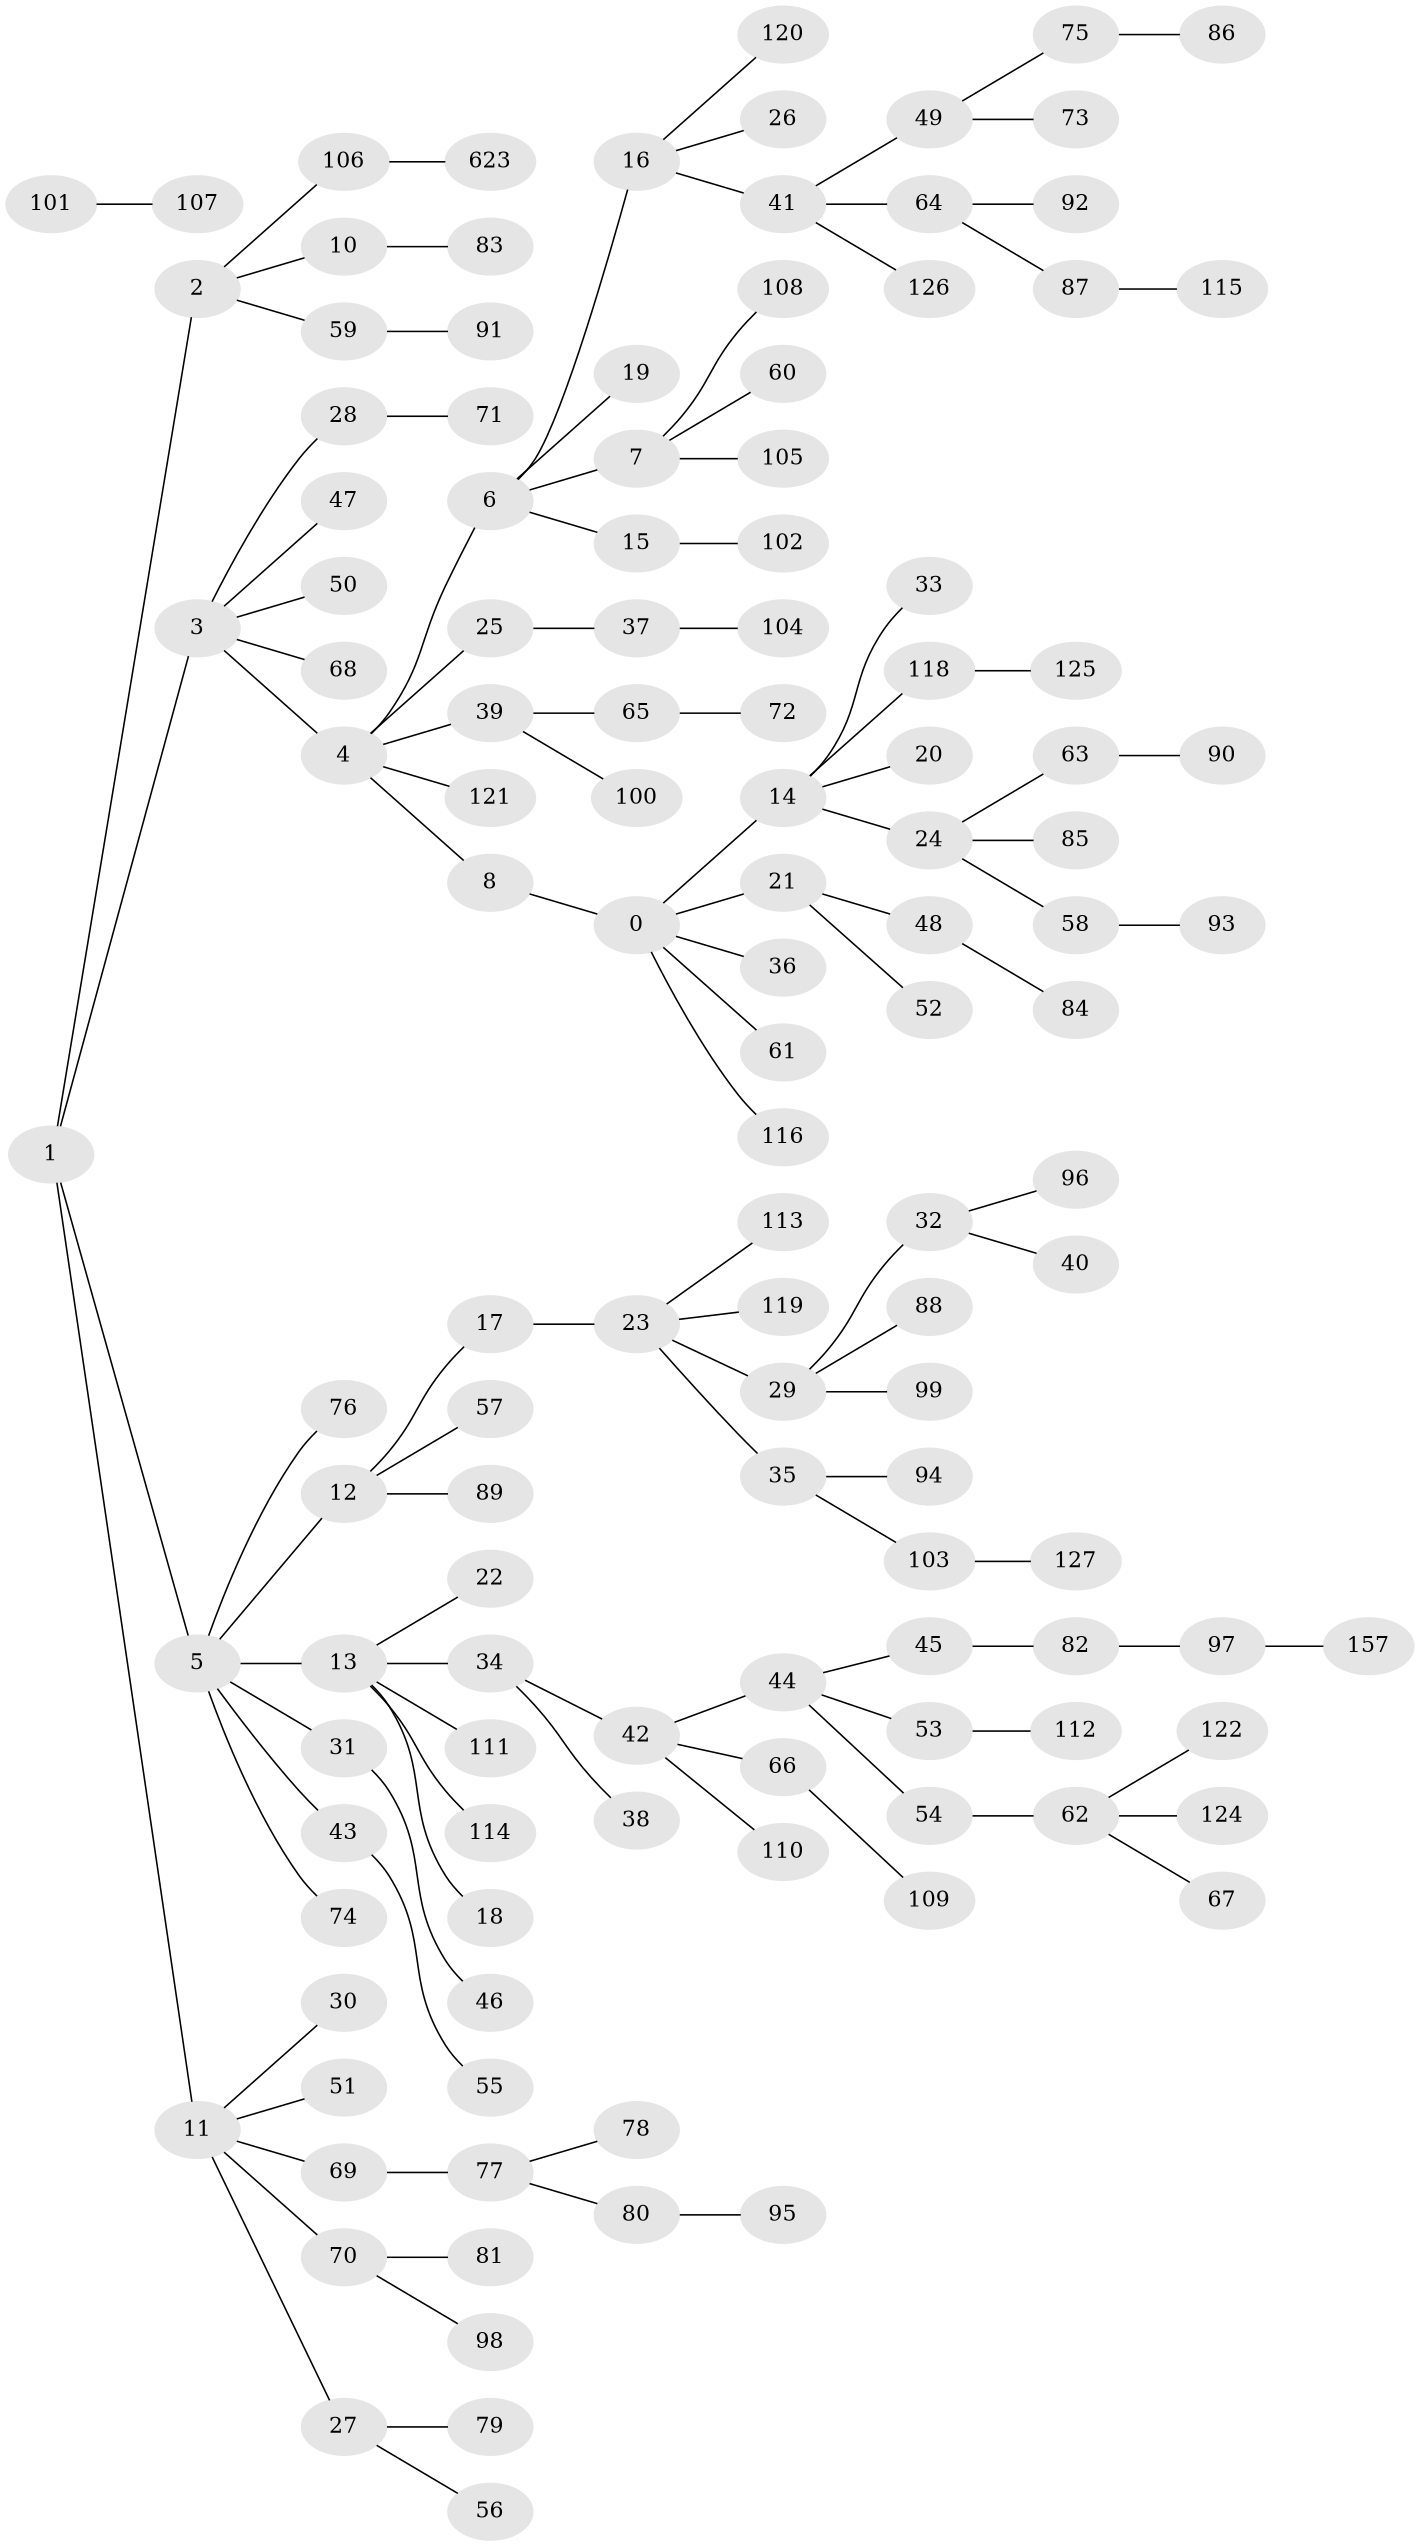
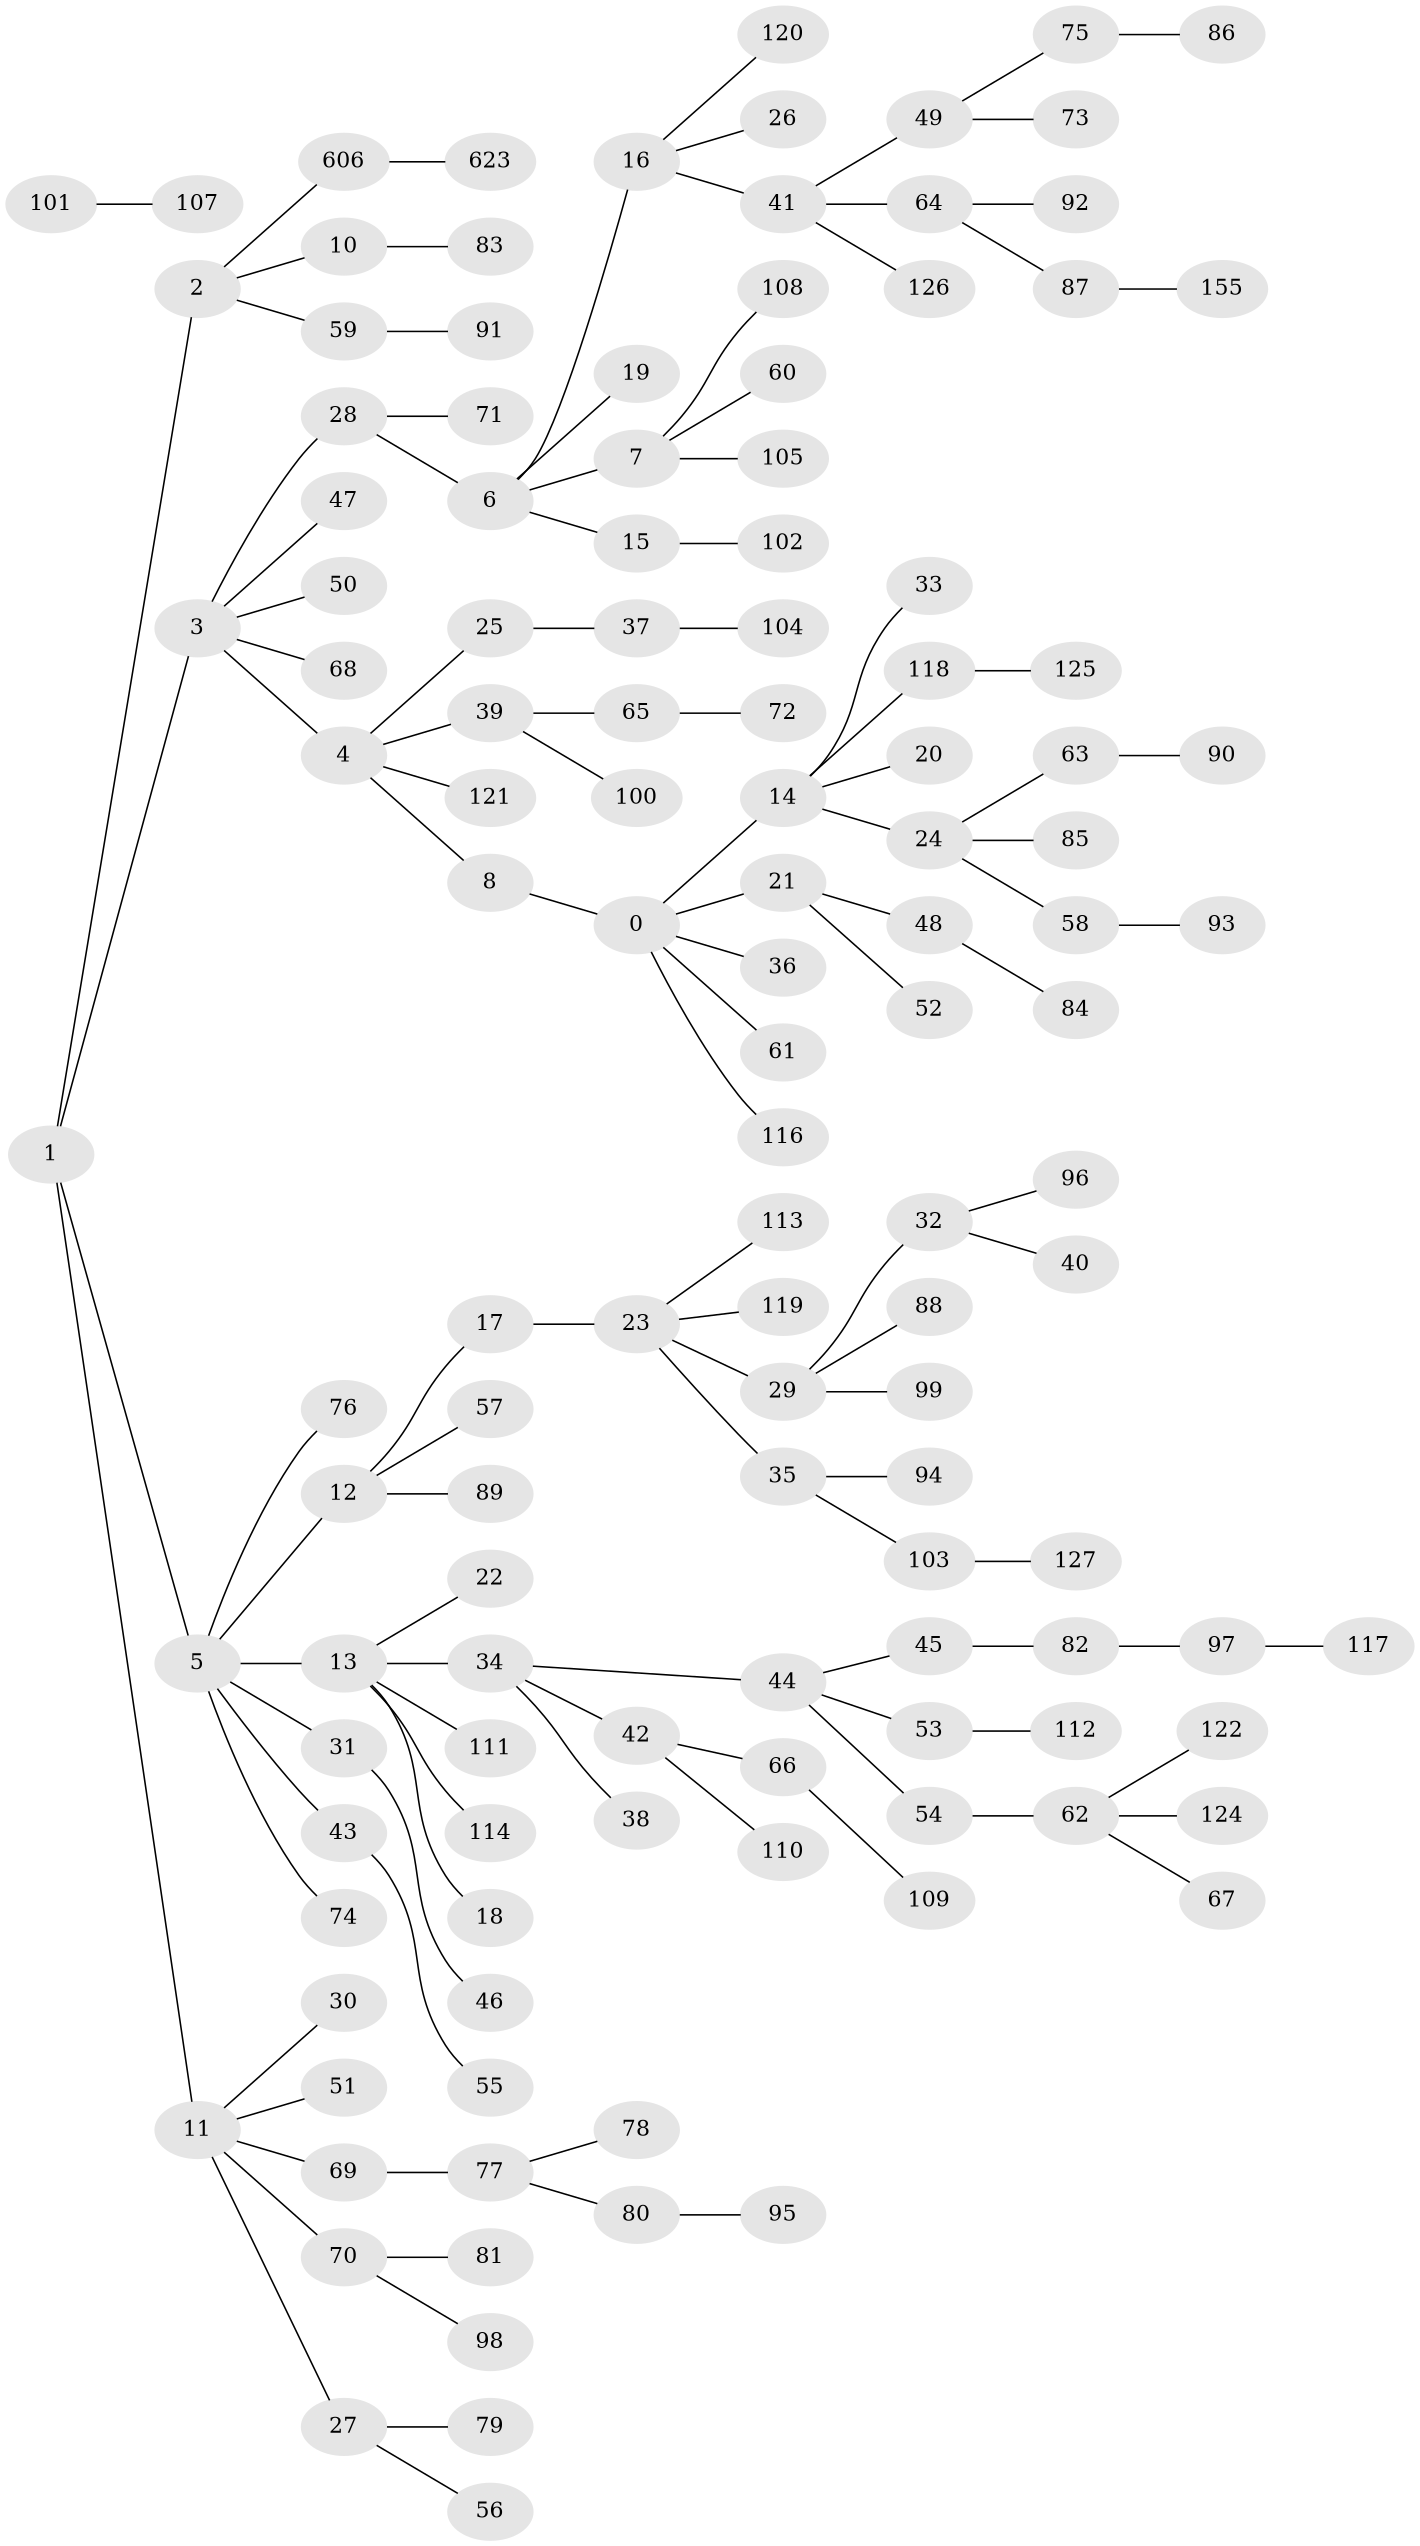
(344, 162) -> (344, 162)
(1222, 289) -> (1222, 289)
(427, 633) -> (417, 459)
(1369, 1646) -> (1369, 1646)
(710, 1709) -> (637, 1673)
